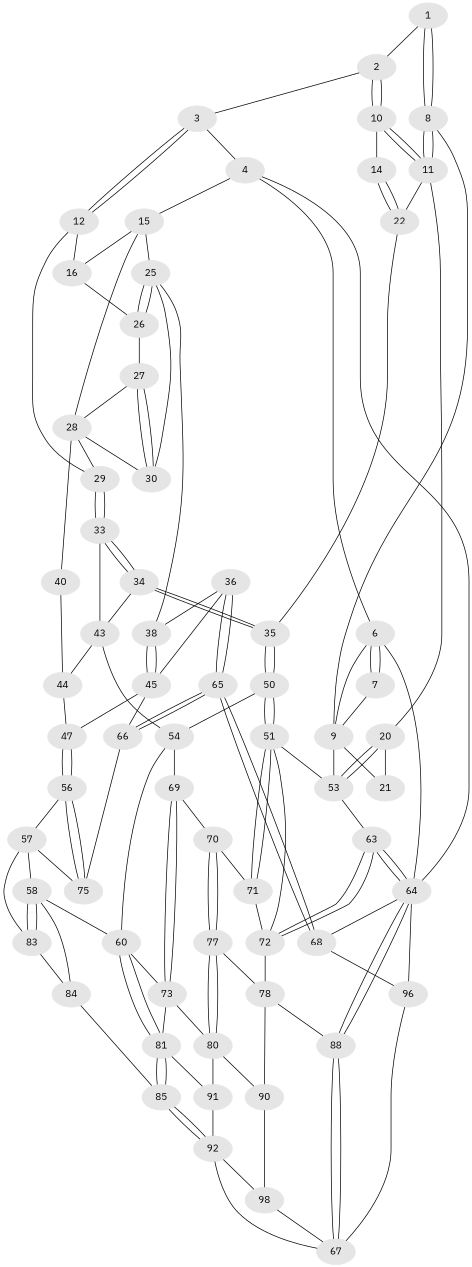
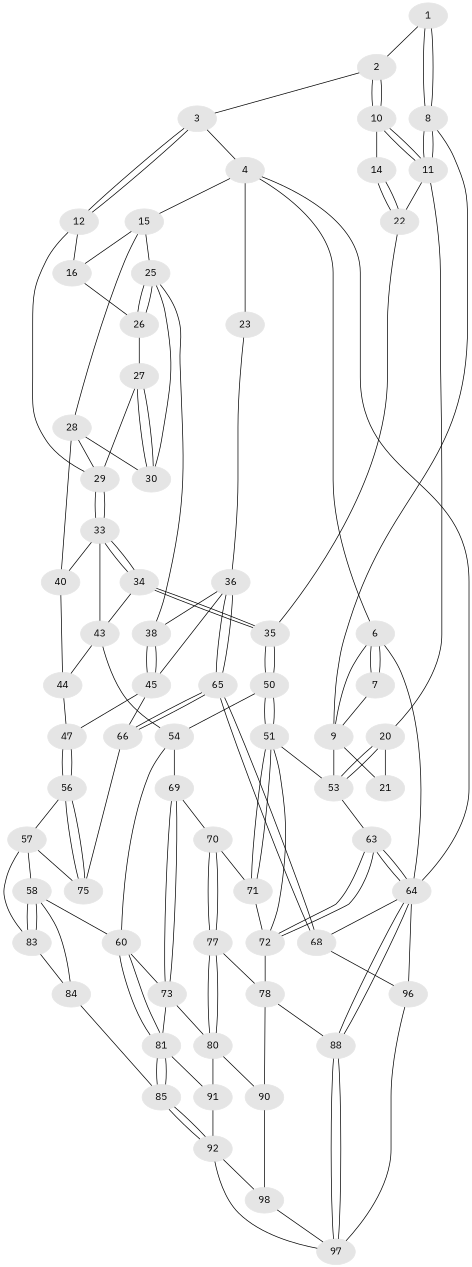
none -> (245, 325)
(106, 402) -> (120, 428)
none -> (80, 556)
(336, 1252) -> (336, 1252)
